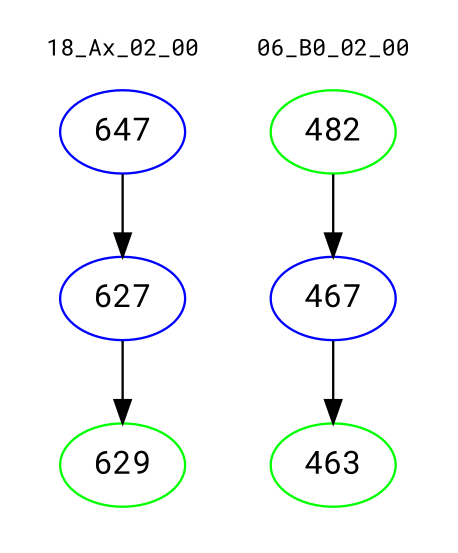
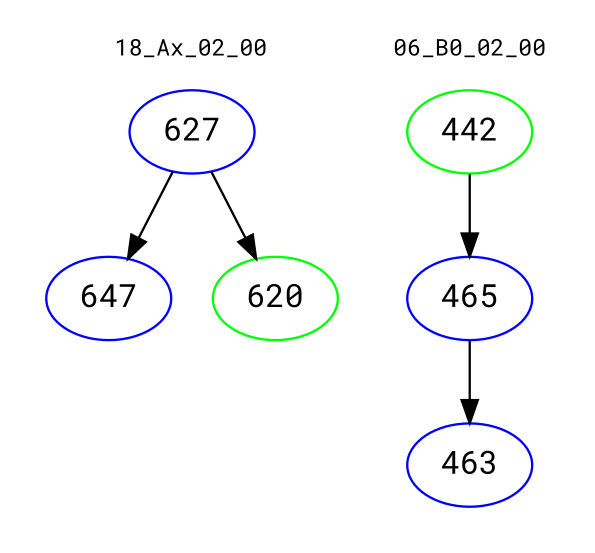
(333, 132) -> (470, 132)
(123, 204) -> (156, 205)
(333, 298) -> (470, 298)
(123, 465) -> (275, 298)
(333, 465) -> (470, 465)
